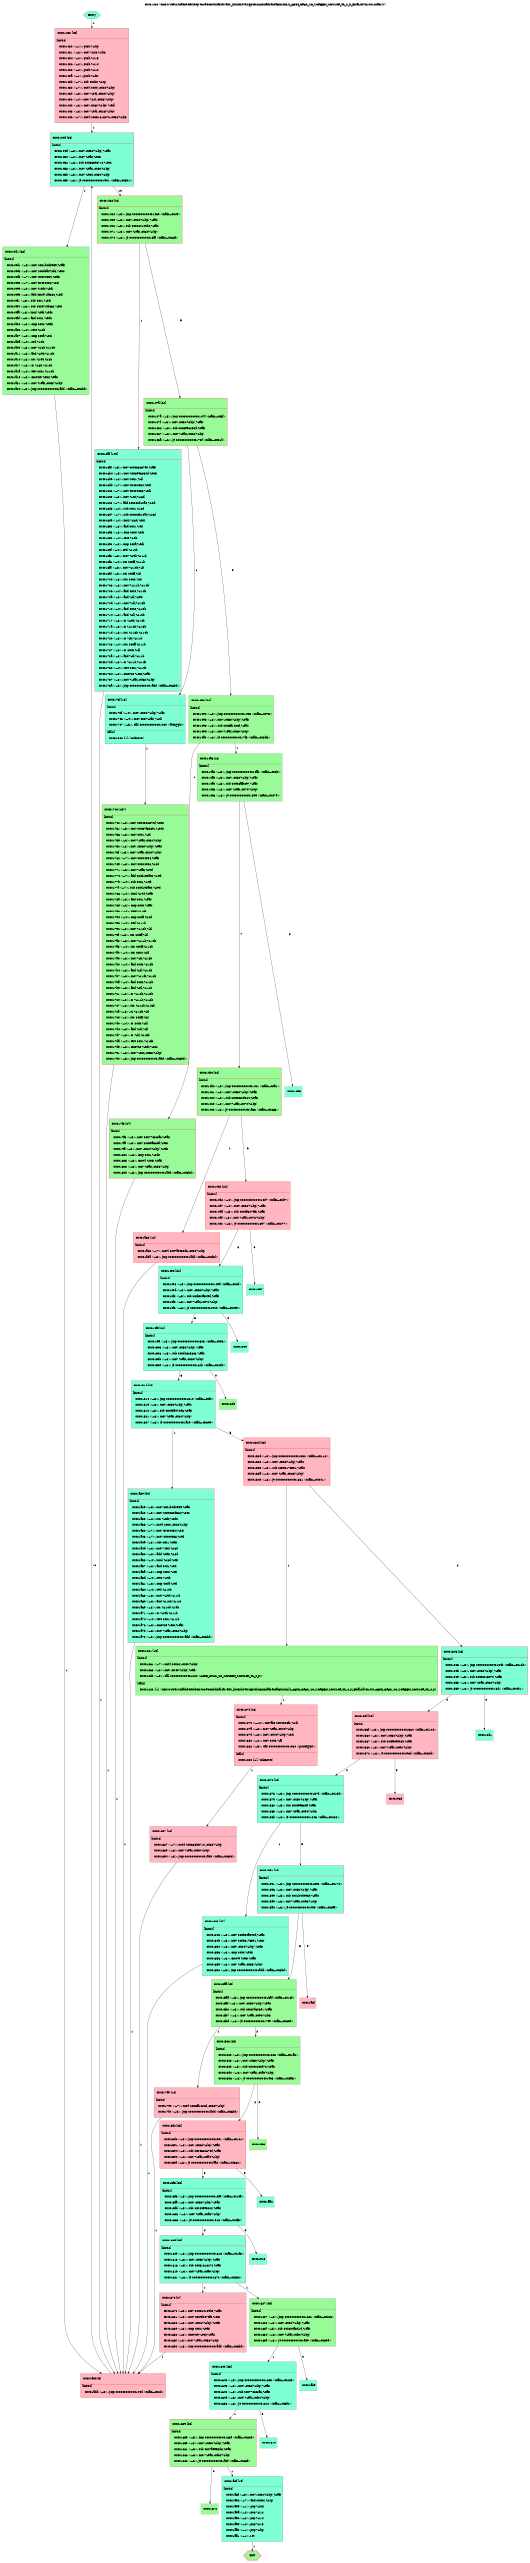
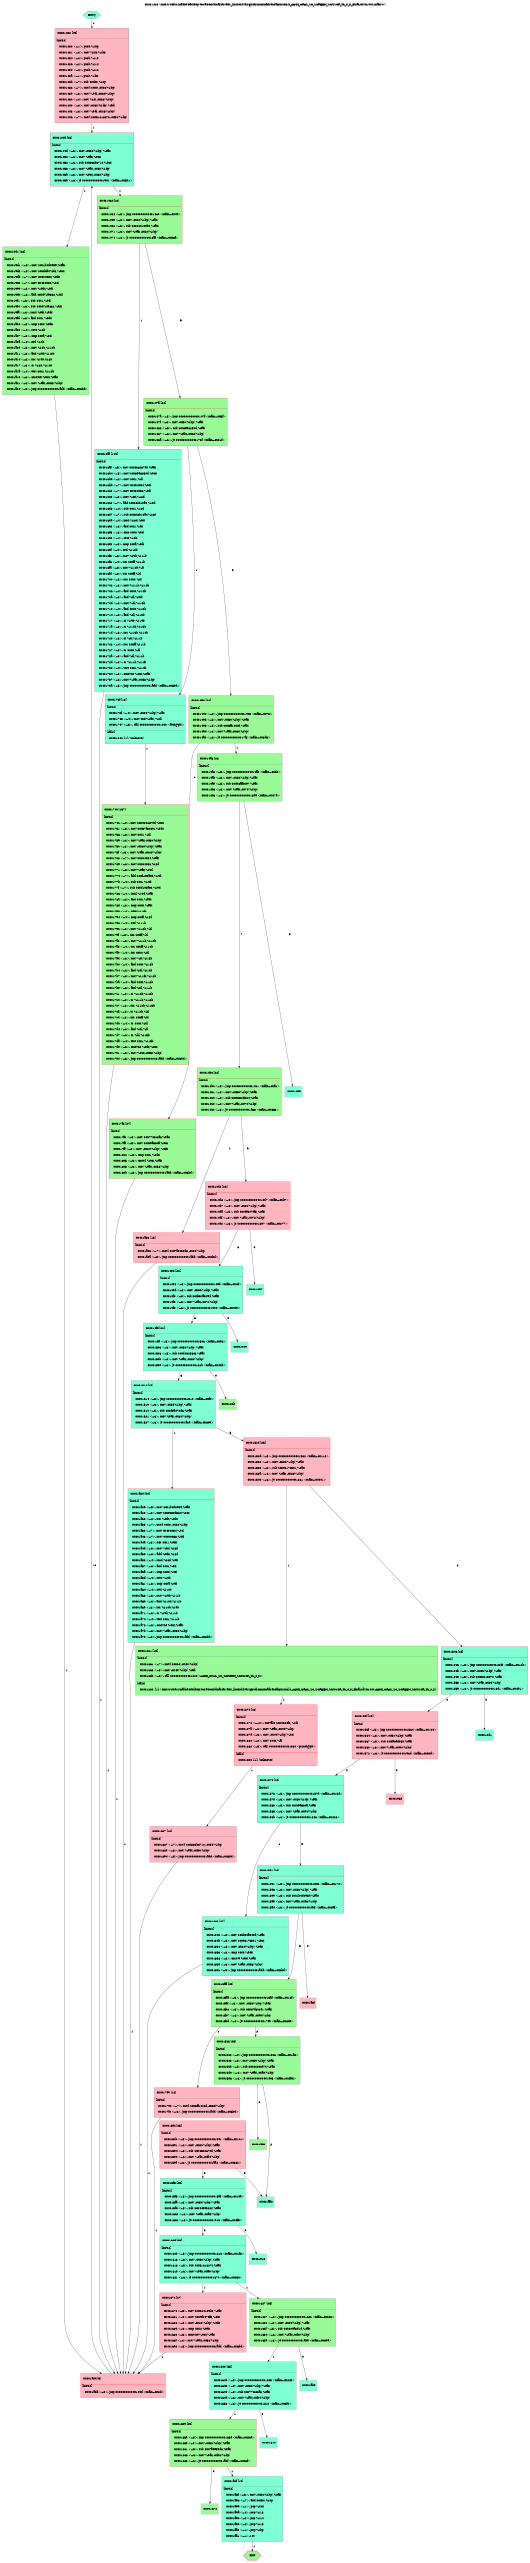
(120, 191) -> (120, 191)
(249, 2103) -> (270, 2139)
